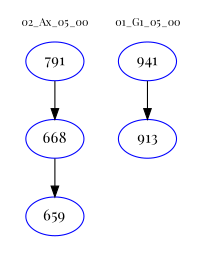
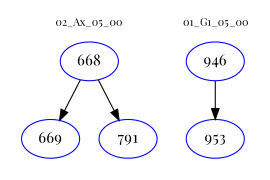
(147, 61) -> (215, 61)
(55, 95) -> (106, 95)
(147, 139) -> (215, 139)
(55, 216) -> (51, 139)
